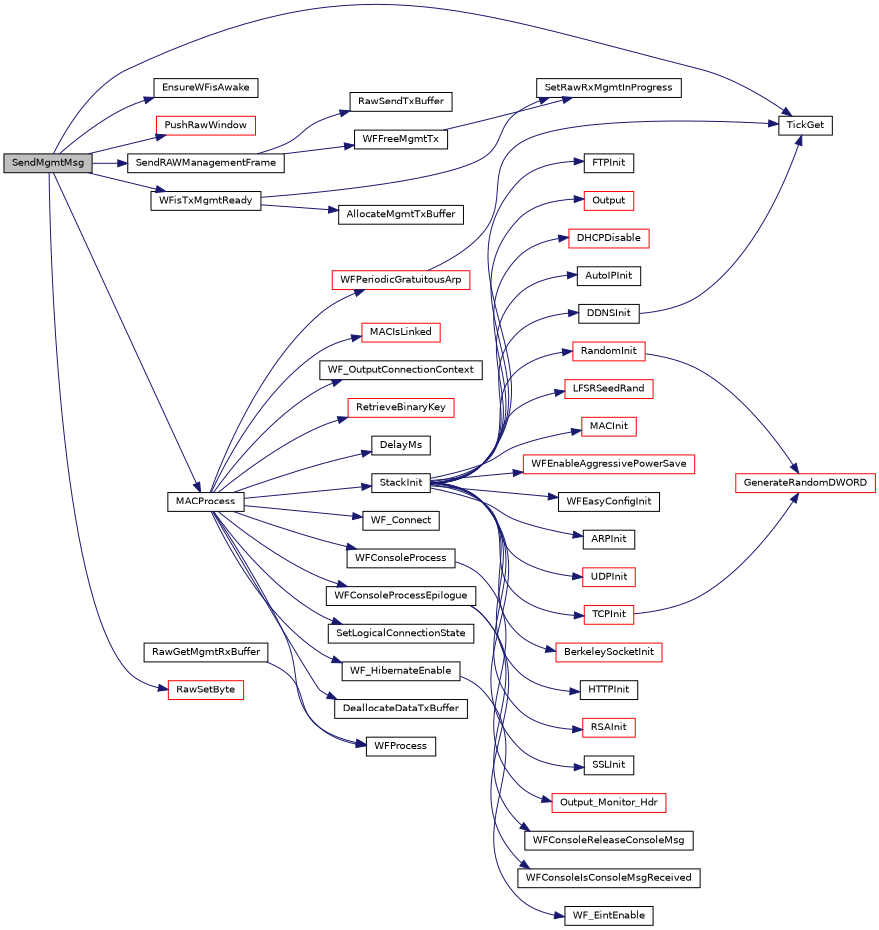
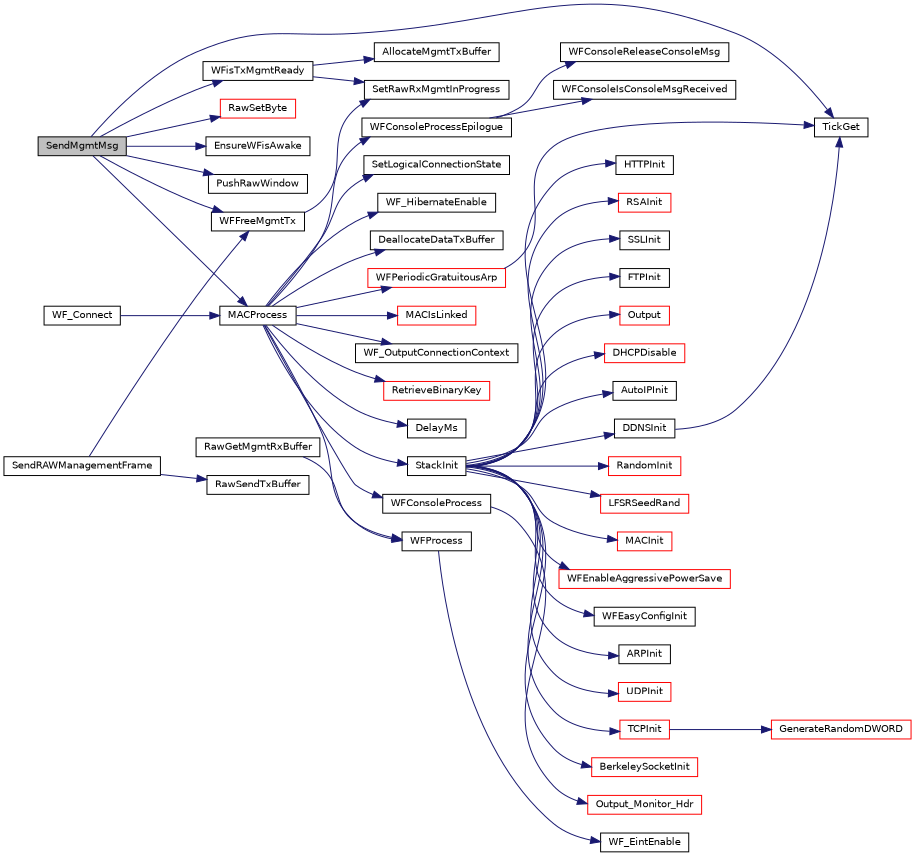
(206, 126) -> (258, 184)
(105, 163) -> (156, 185)
(731, 393) -> none
(298, 511) -> (165, 316)
(494, 837) -> (479, 717)
